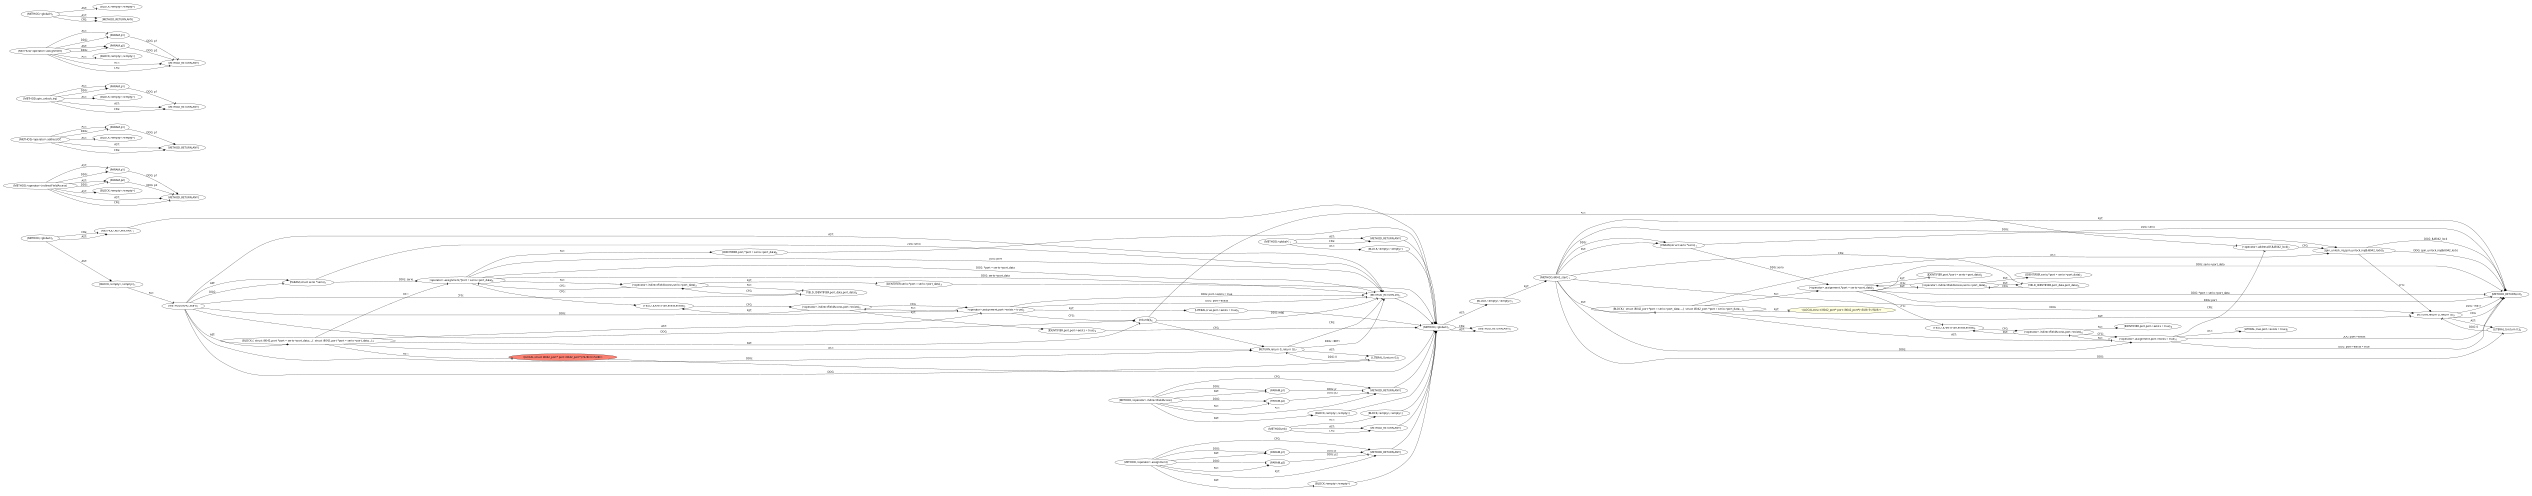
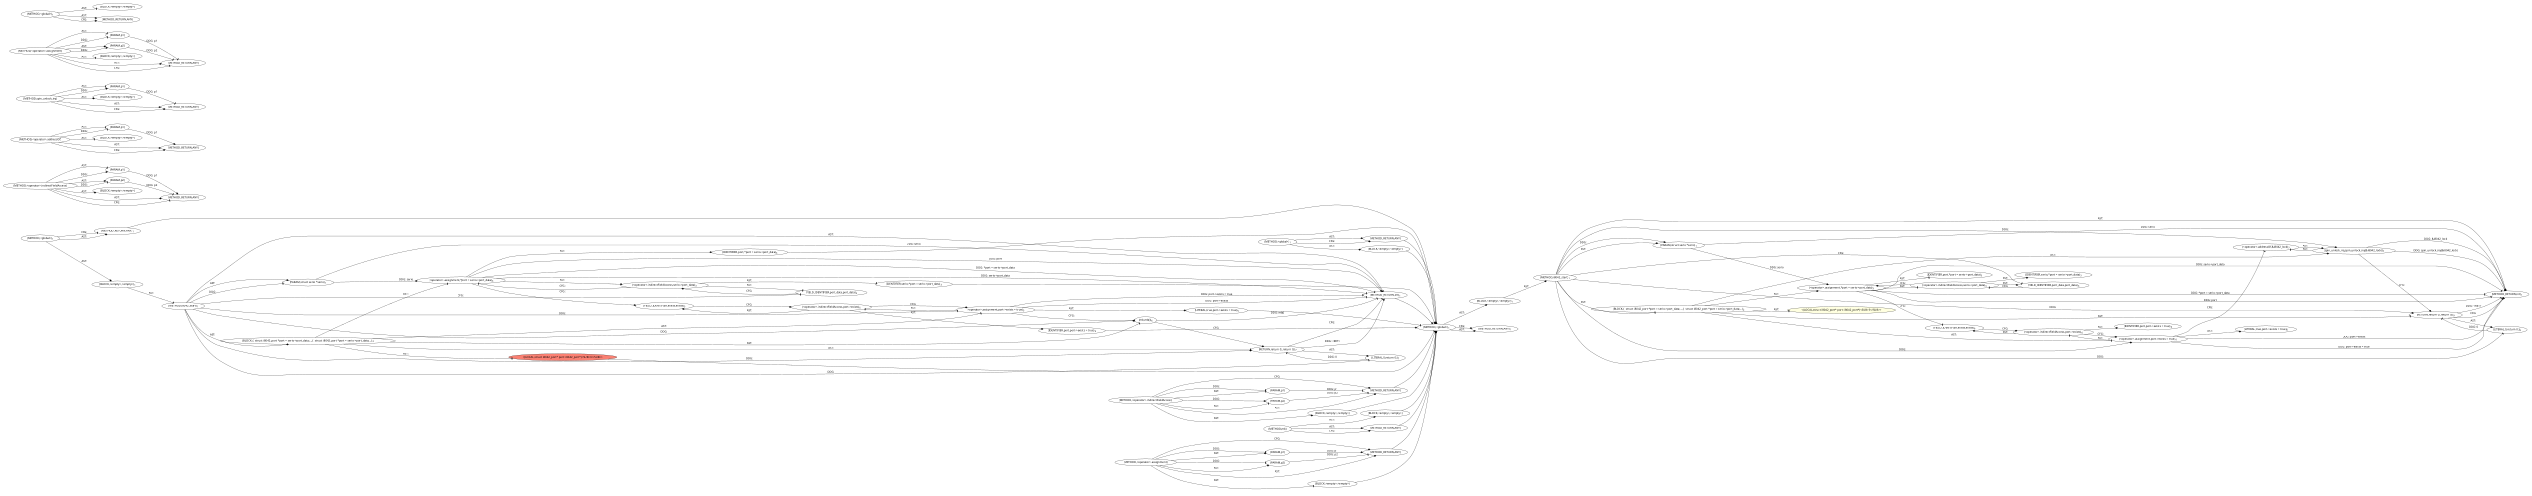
(1677, 214) -> (2302, 250)
(2306, 246) -> (2306, 246)
